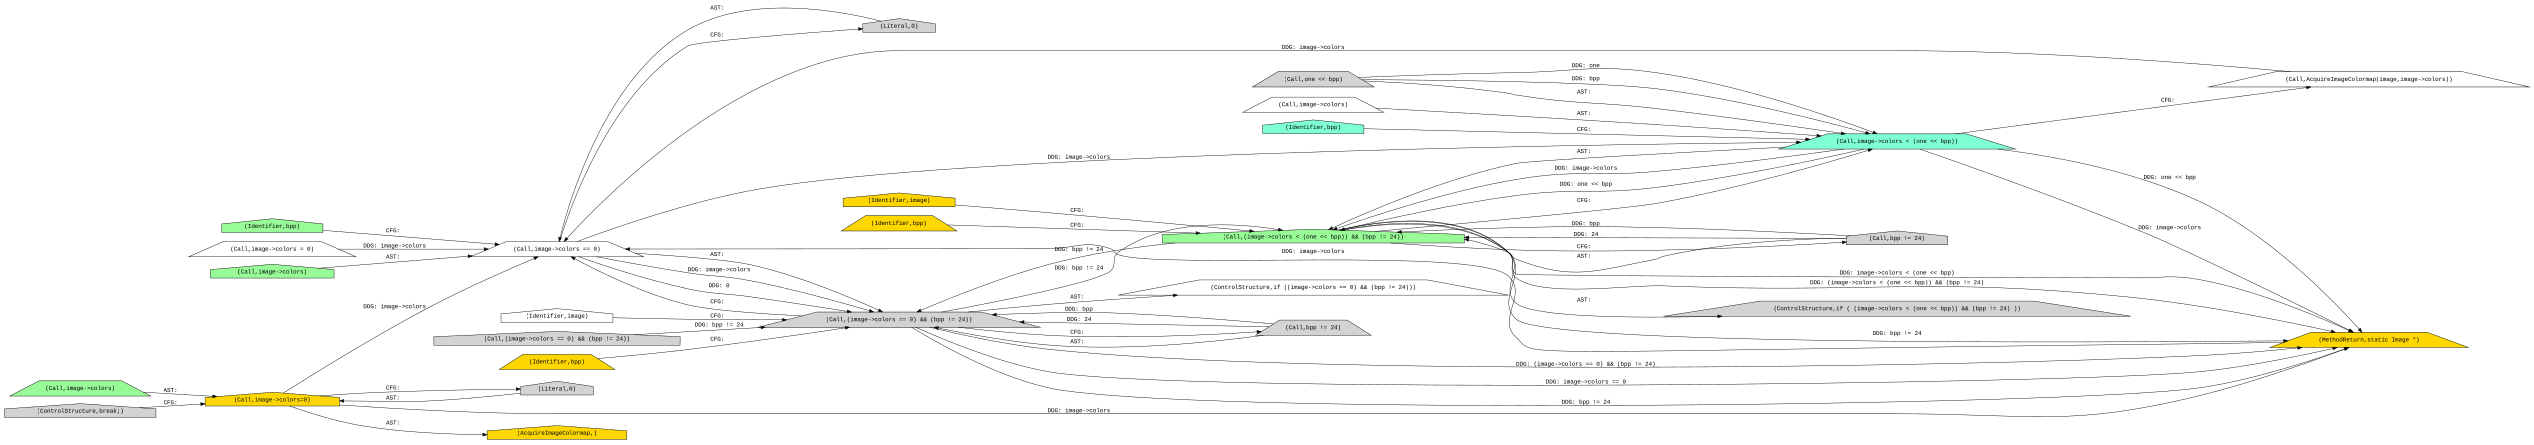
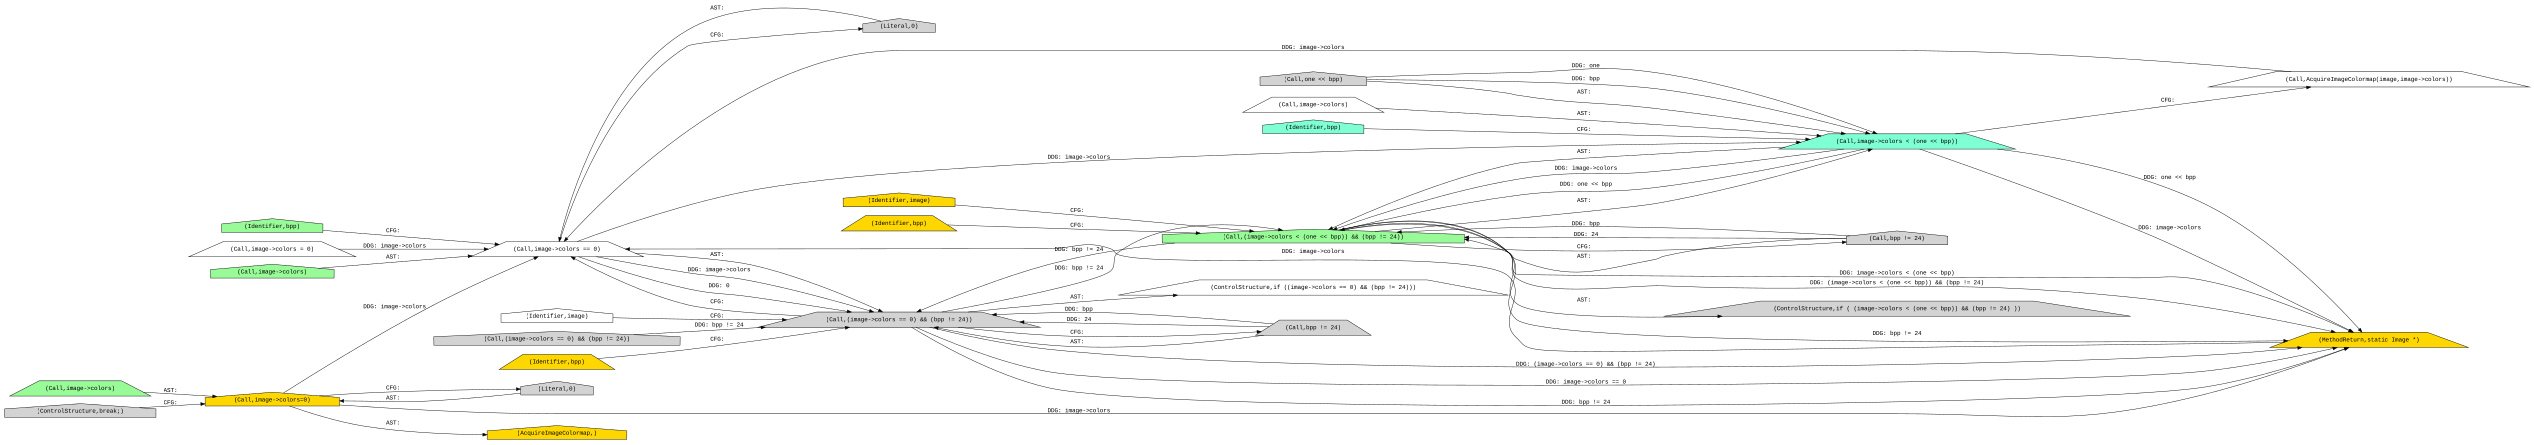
(1313, 79) -> (1313, 79)
(1586, 200) -> (1586, 200)
